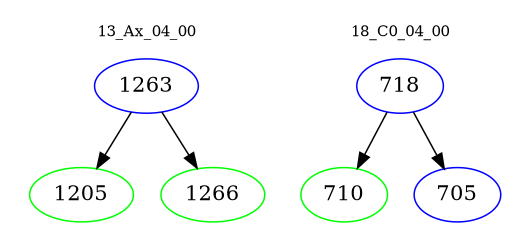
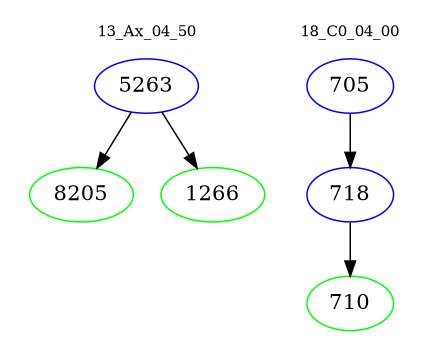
(147, 32) -> (147, 32)
(146, 86) -> (146, 86)
(425, 134) -> (350, 133)
(82, 195) -> (82, 195)
